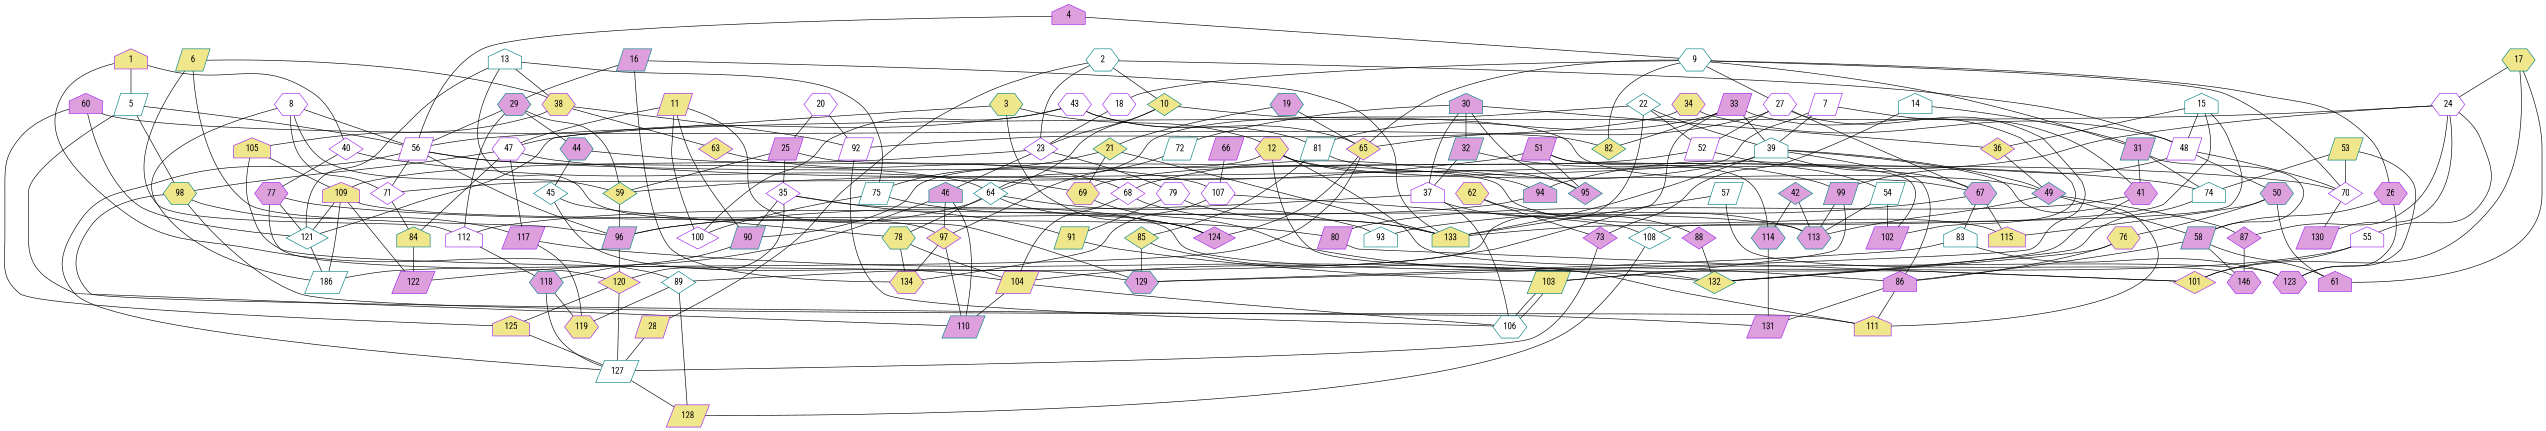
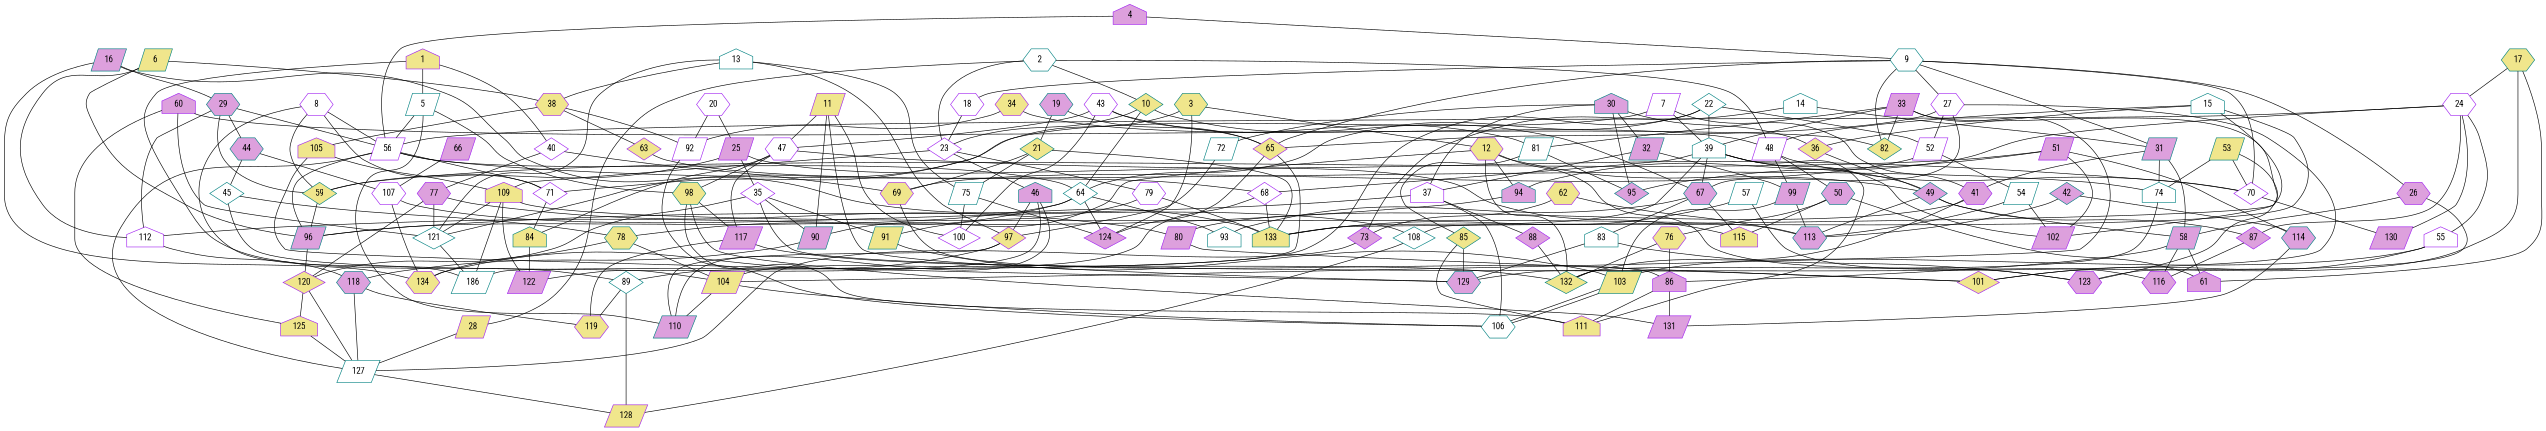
(1926, 191) -> (1897, 196)
(2244, 282) -> (2159, 282)
